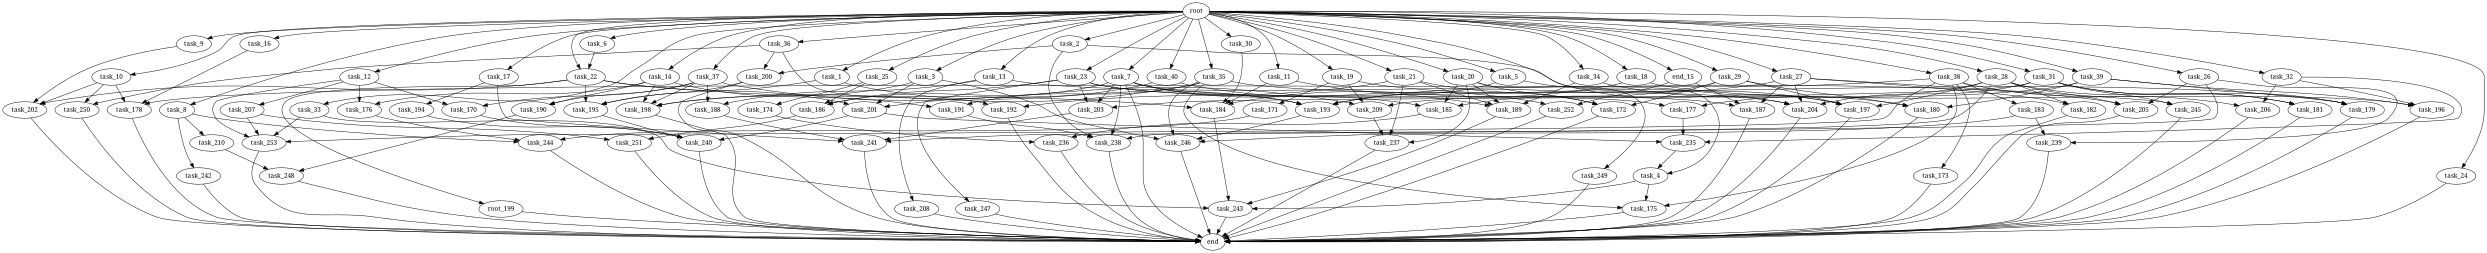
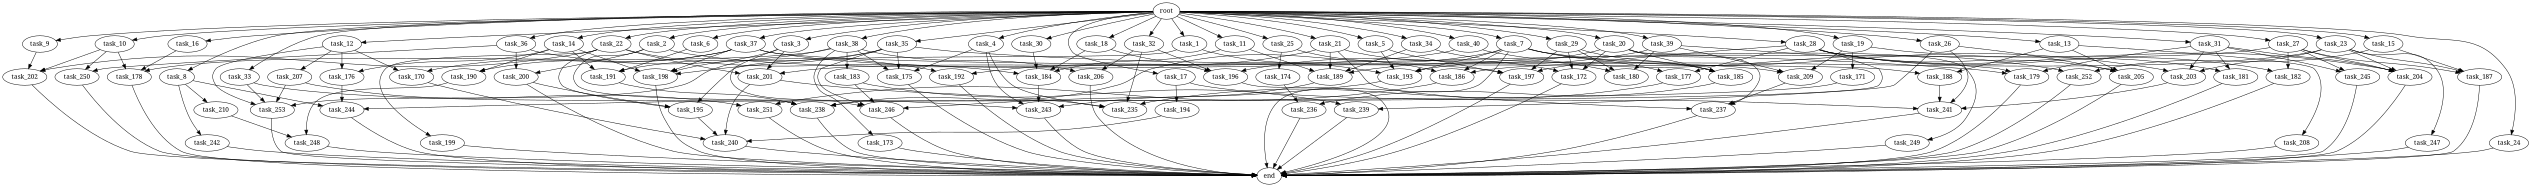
(592, 58) -> (671, 55)
(1683, 77) -> (2383, 44)
(1668, 158) -> (1032, 93)
(501, 209) -> (442, 143)
(1712, 221) -> none
